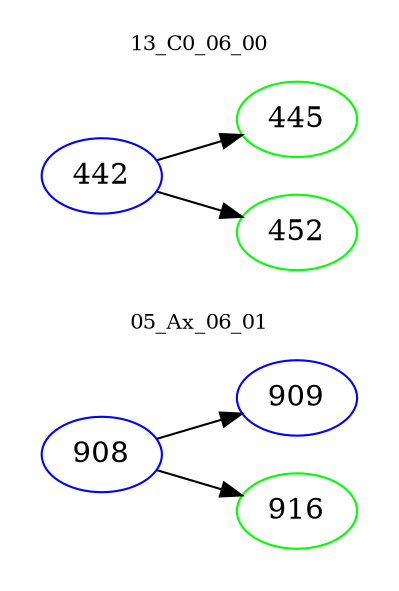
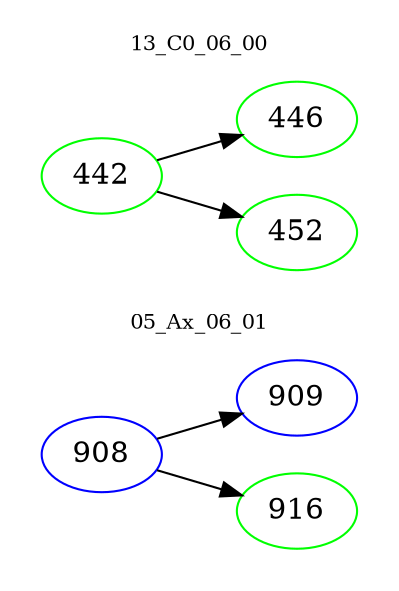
(297, 119) -> (297, 119)
(102, 176) -> (102, 176)
